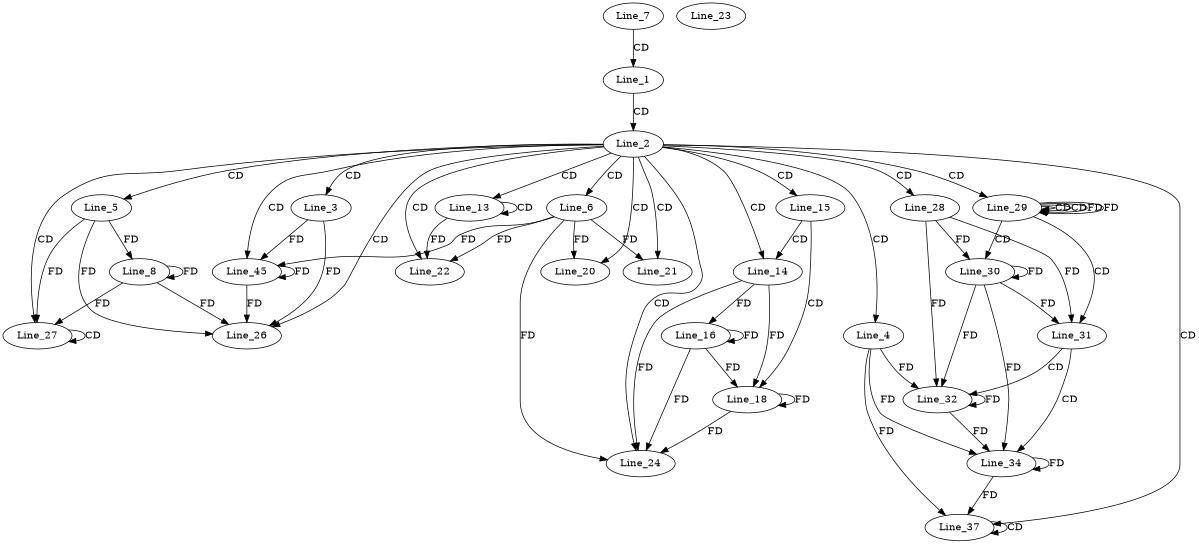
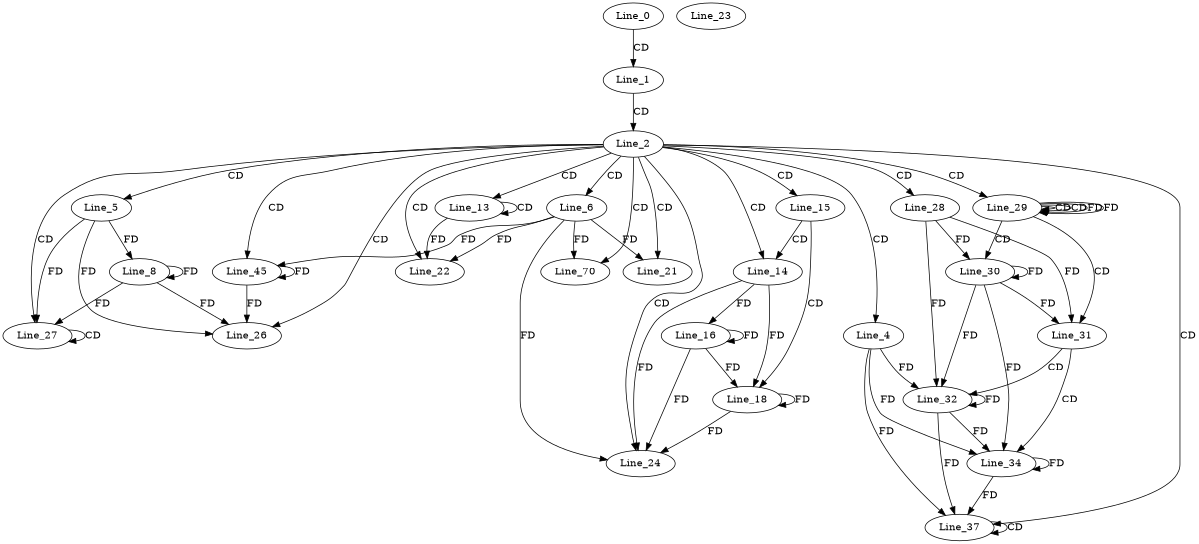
(633, 16) -> (633, 16)
(321, 208) -> none
(575, 272) -> (575, 272)
none -> (942, 461)
